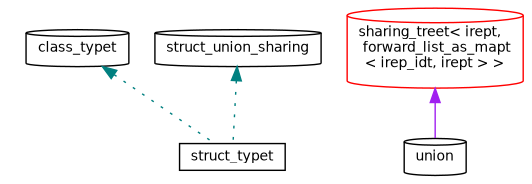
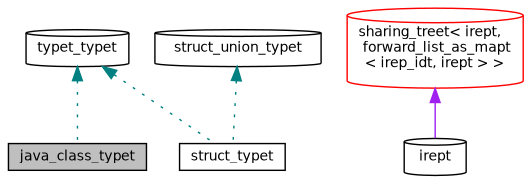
(77, 48) -> (77, 48)
(238, 48) -> (238, 48)
none -> (77, 157)
(435, 157) -> (435, 157)
